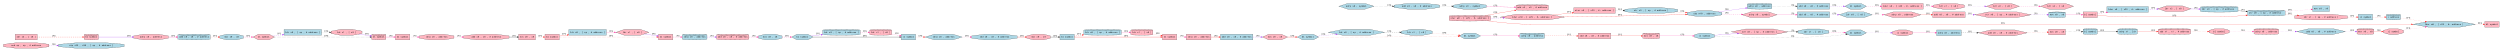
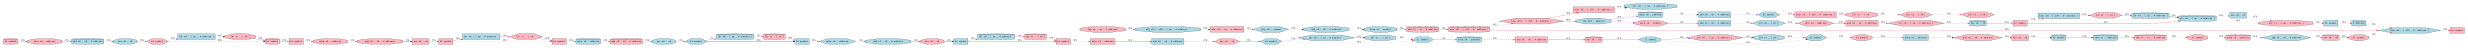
(1680, 12) -> none
(1500, 13) -> (1443, 29)
none -> (2258, 19)
none -> (1227, 29)
(2128, 32) -> (2106, 38)
(26, 37) -> none
